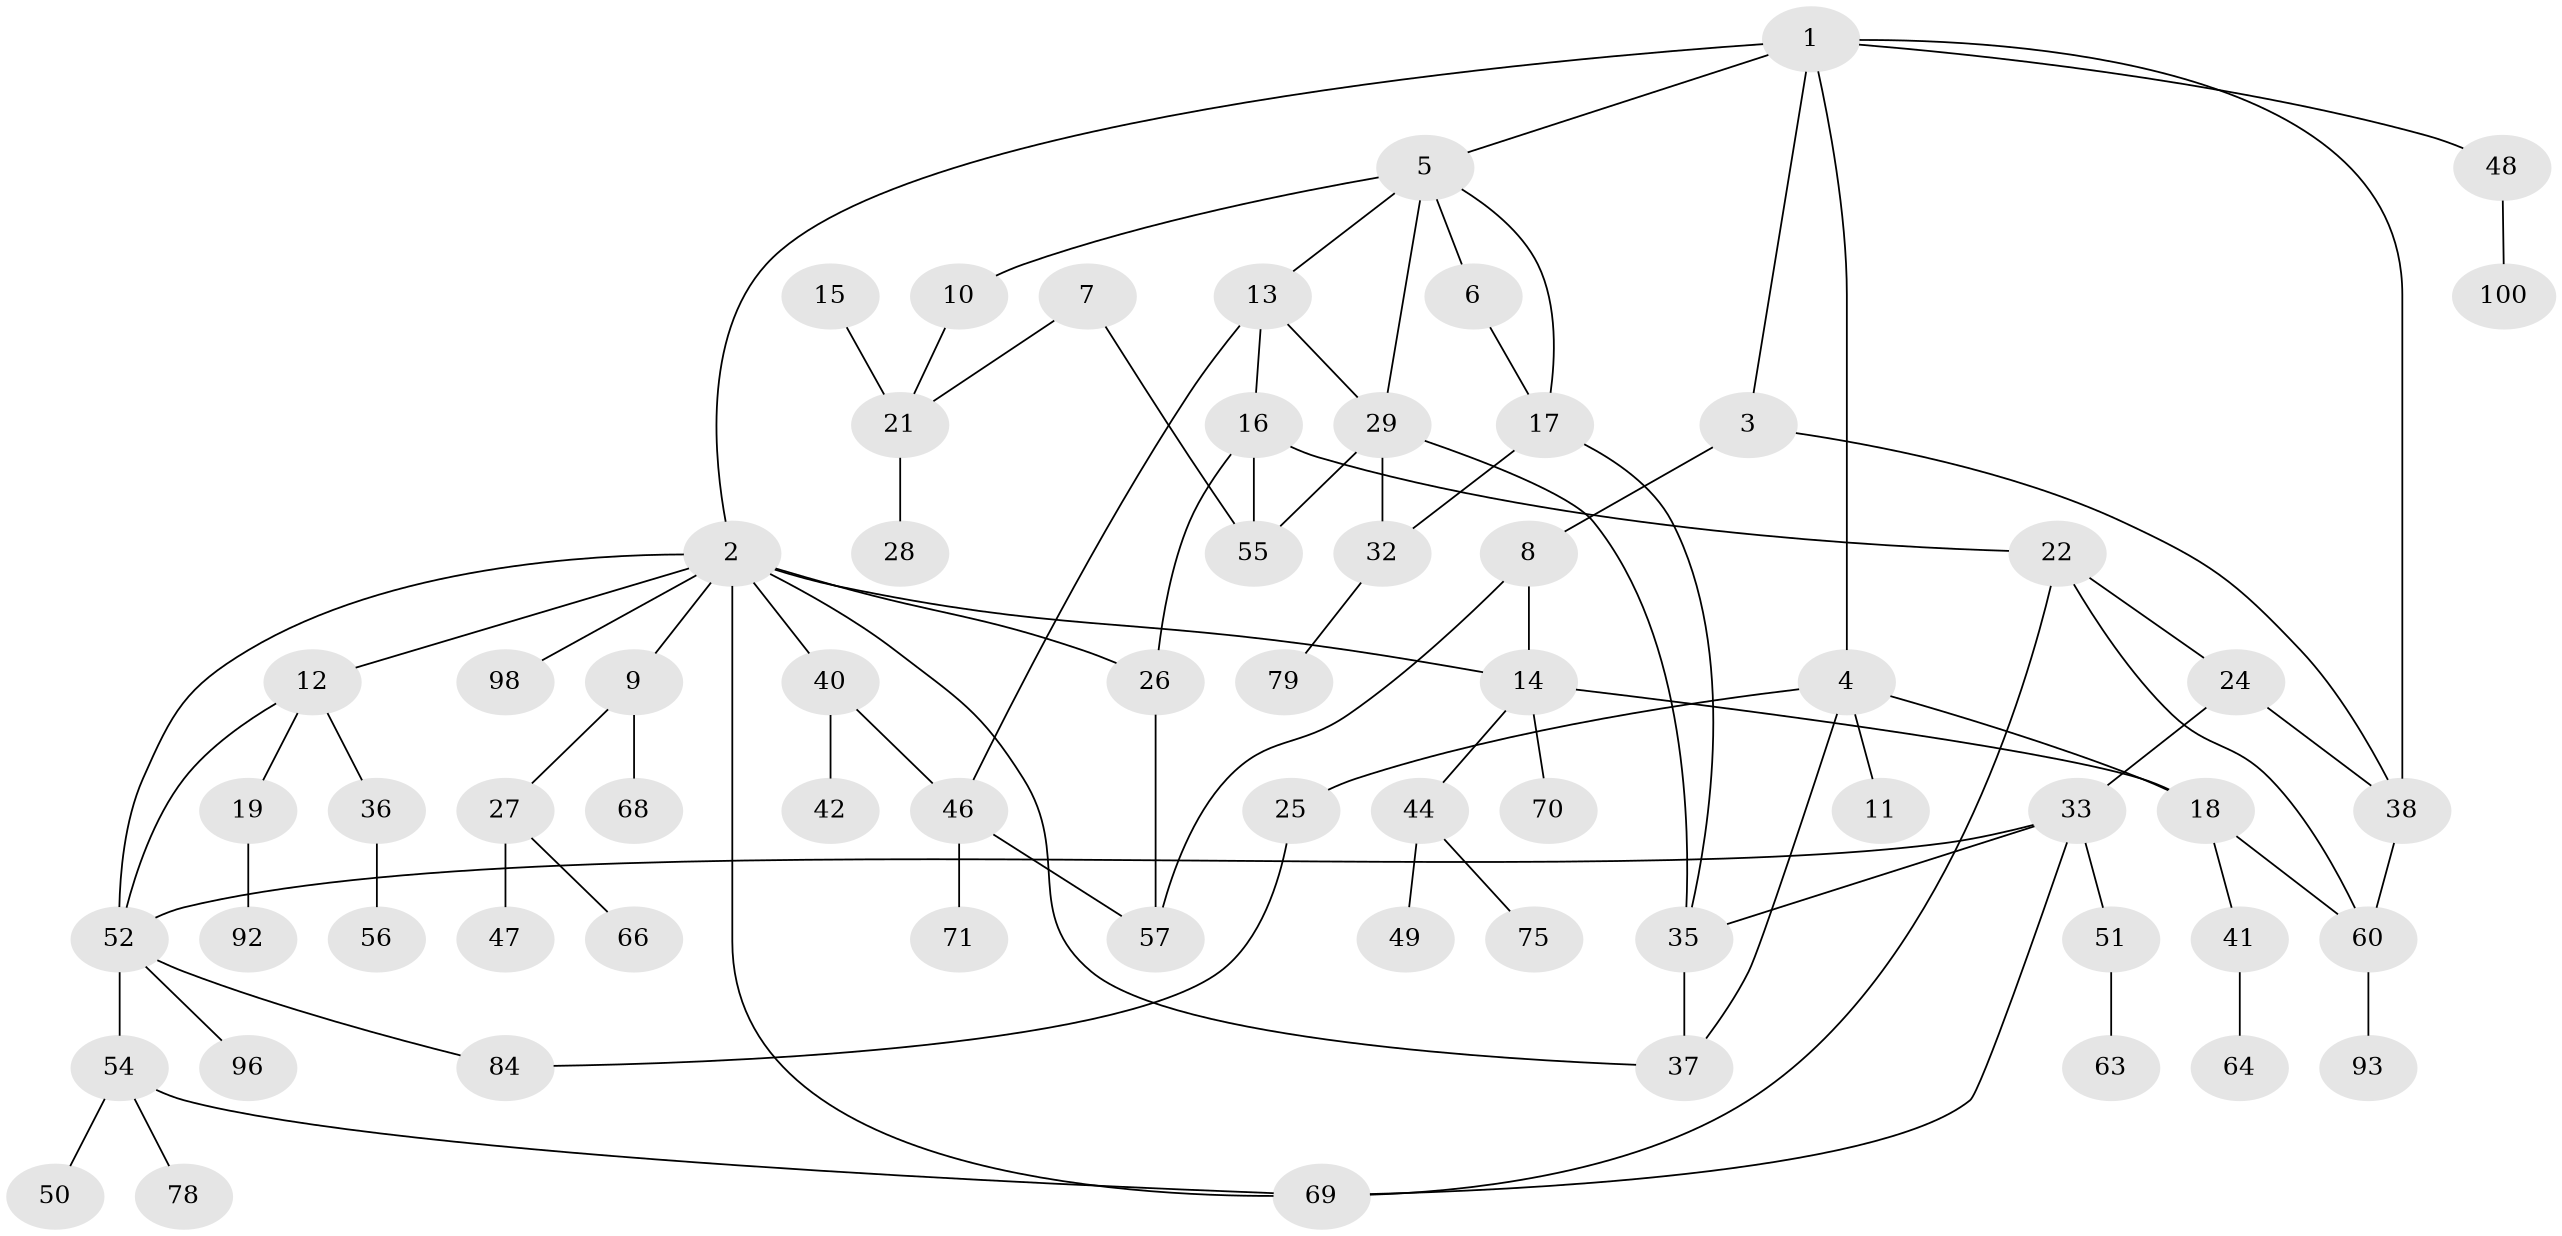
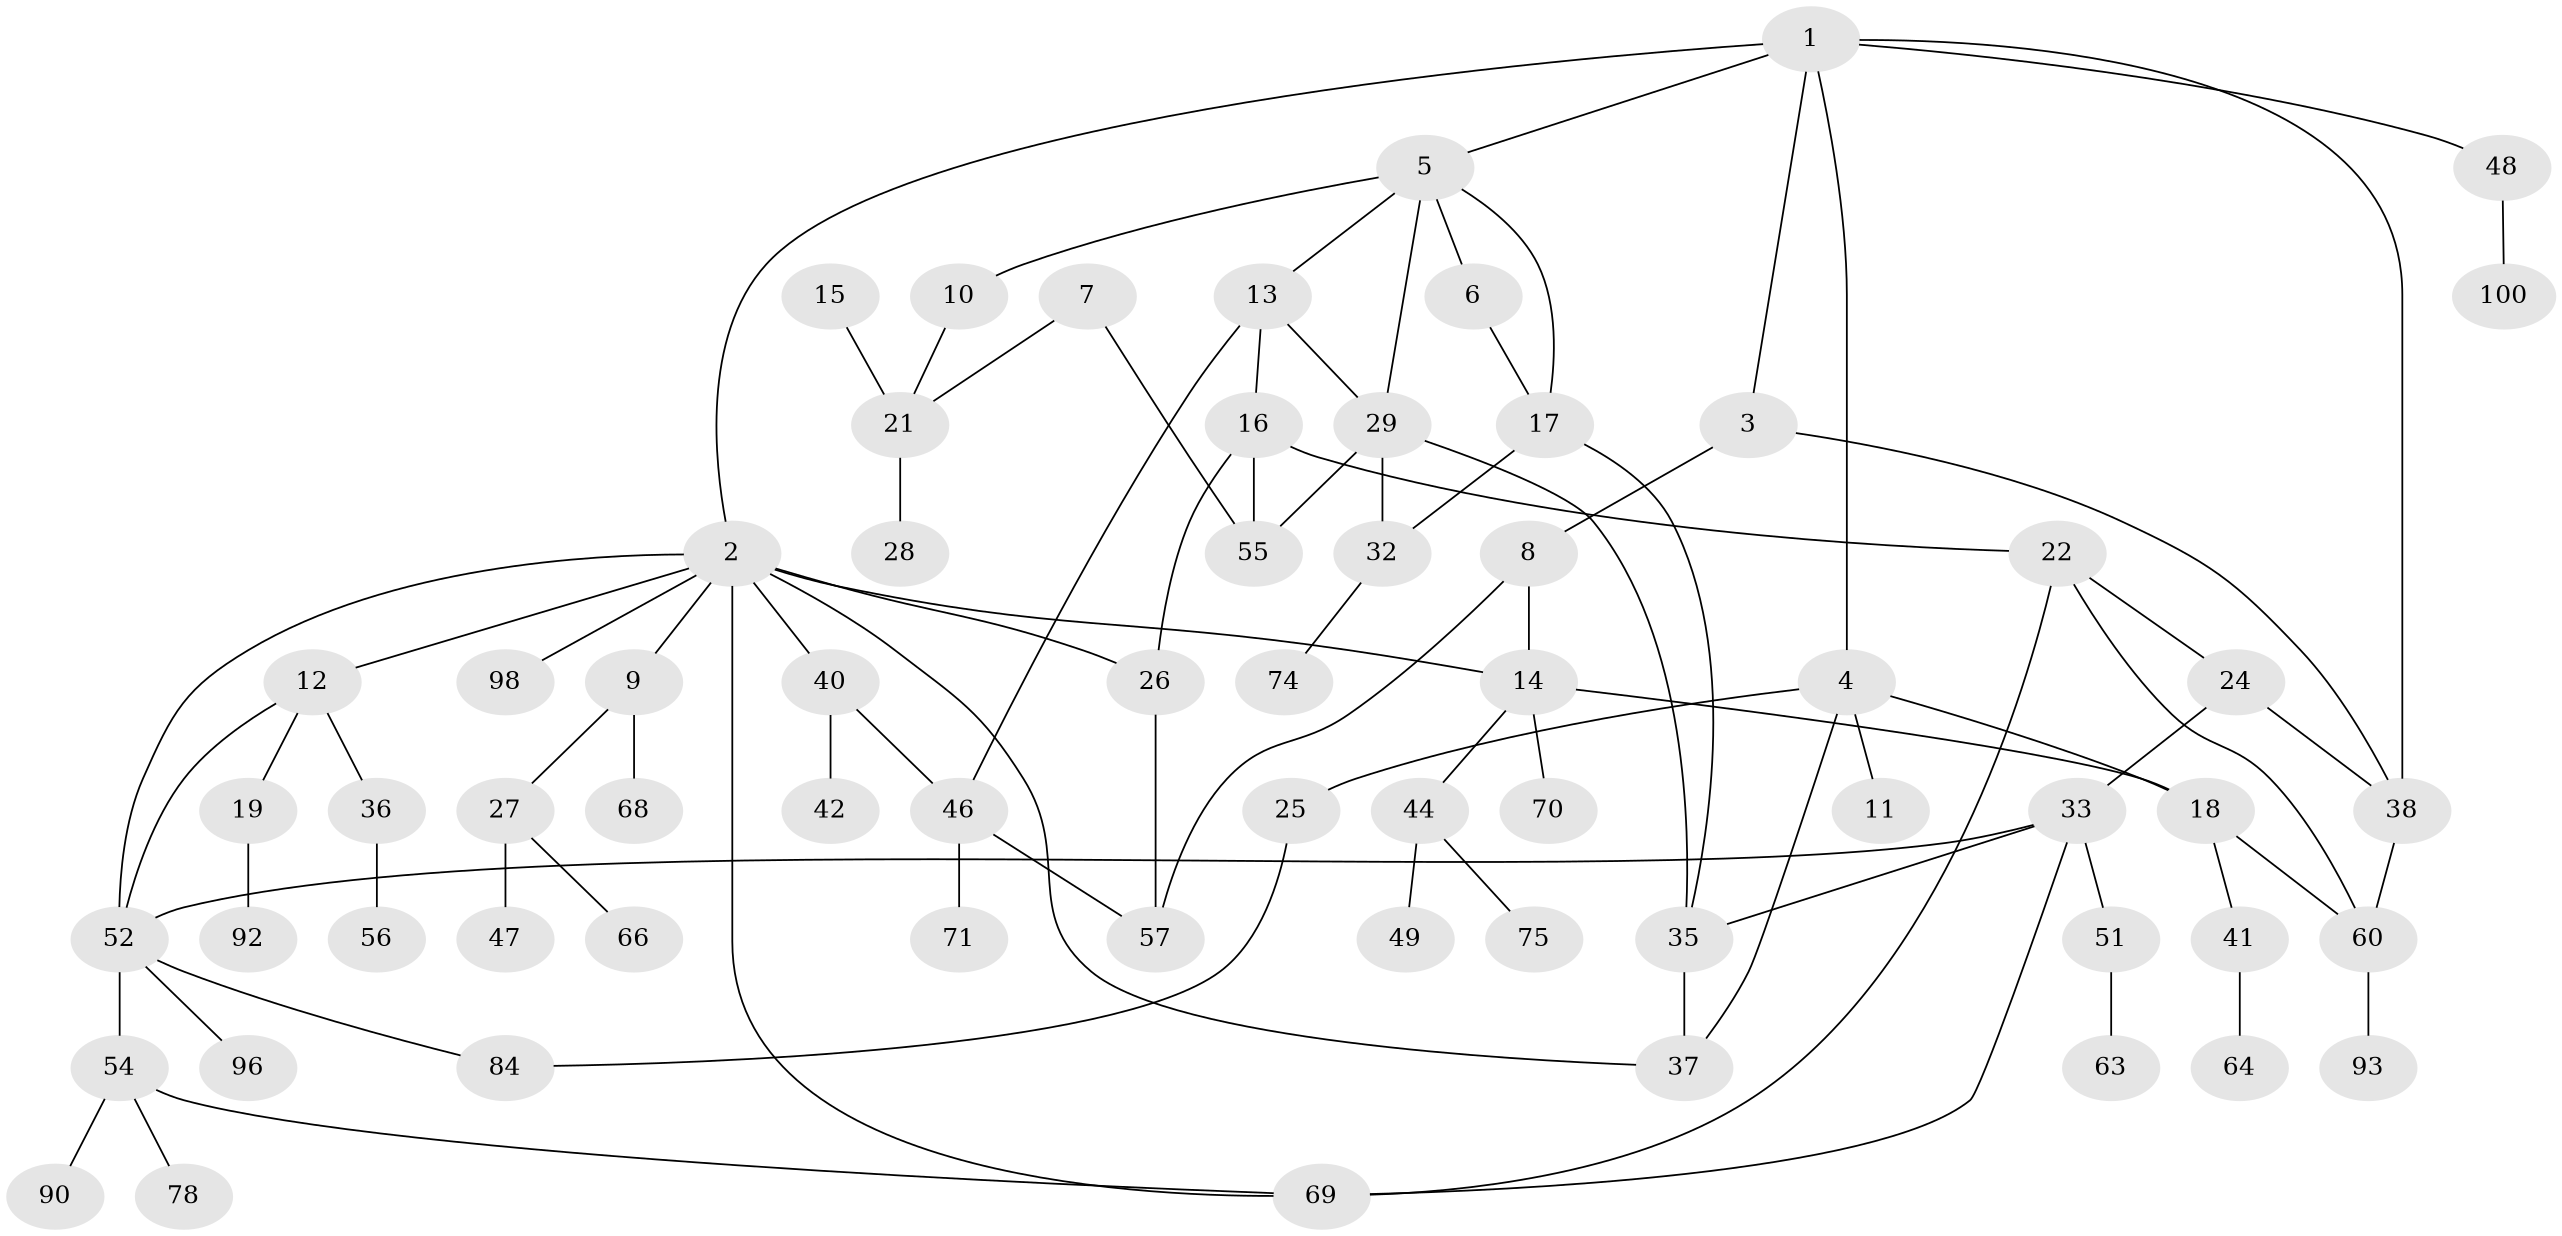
(1284, 682) -> (1284, 682)
(55, 1197) -> (55, 1197)
